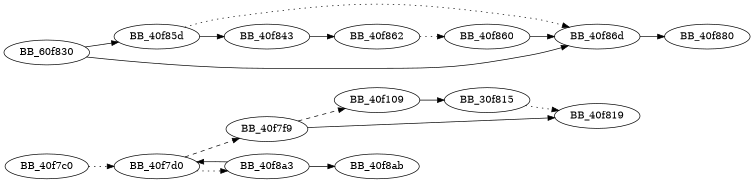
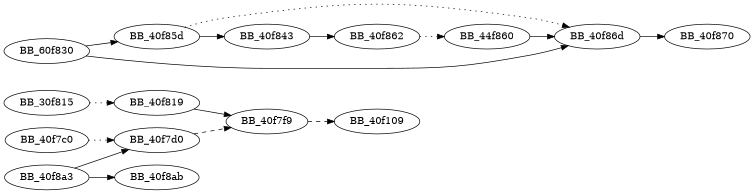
(487, 37) -> (487, 37)
(707, 37) -> (707, 37)
(429, 100) -> none
(428, 123) -> (209, 112)
(209, 171) -> none
